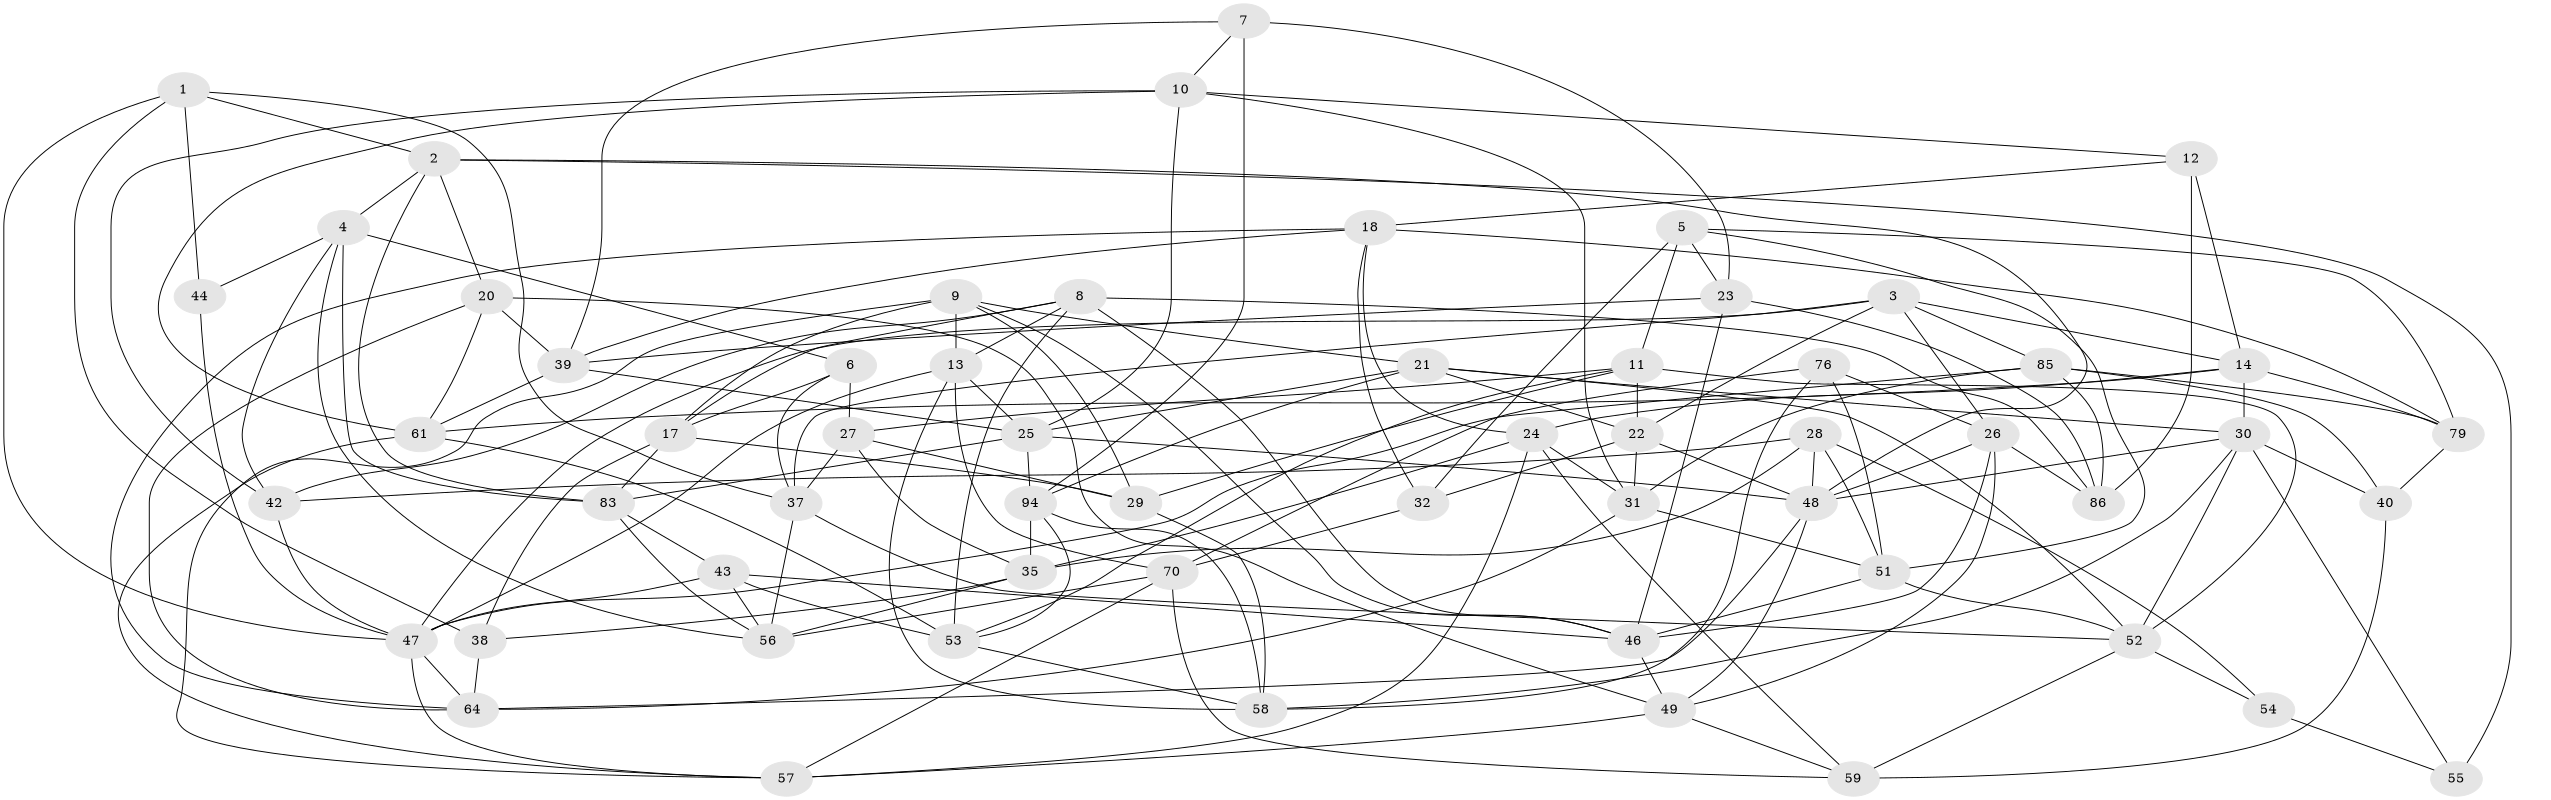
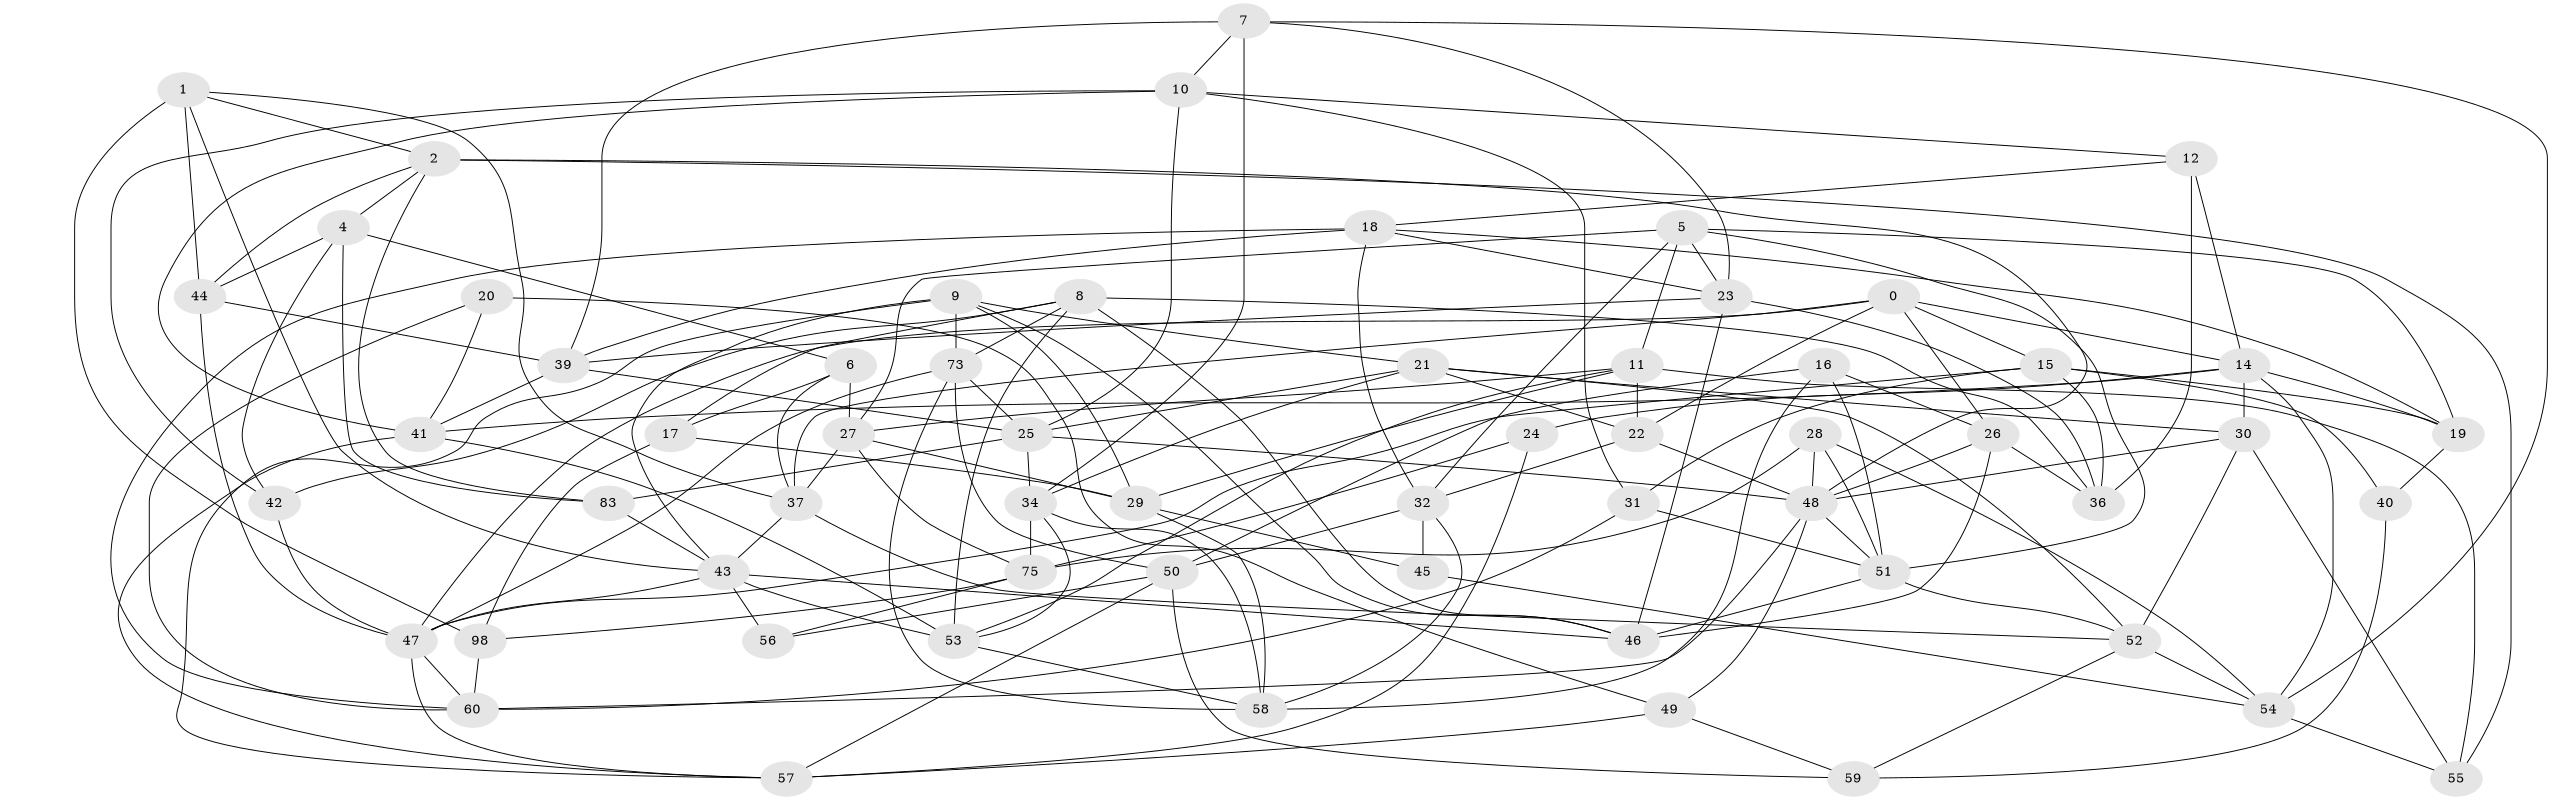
none -> (2243, 63)
(461, 228) -> (306, 212)
none -> (1211, 258)
(1894, 297) -> (1894, 297)
(527, 332) -> (382, 331)
(774, 354) -> (653, 391)
(956, 366) -> (956, 366)
(1378, 366) -> (1548, 262)
(1824, 366) -> (1824, 366)
(2046, 366) -> (2046, 366)
(2087, 389) -> (2205, 401)
(420, 434) -> (420, 434)
(2458, 434) -> (2458, 434)
(9, 458) -> (344, 453)
(640, 469) -> none
(1583, 469) -> none
(1635, 469) -> none
(2315, 469) -> none
(1046, 475) -> none
(1031, 503) -> (1031, 503)
(2099, 503) -> (2099, 503)
none -> (2333, 531)
(429, 534) -> none
none -> (1848, 538)
(783, 570) -> (757, 541)
(1031, 572) -> (1031, 572)
(1172, 572) -> (1172, 572)
none -> (1423, 572)
(673, 575) -> none
(1685, 613) -> none
(1913, 615) -> none
(480, 641) -> (480, 641)
(1785, 649) -> (1414, 639)
(1654, 679) -> none
(473, 710) -> (473, 710)
